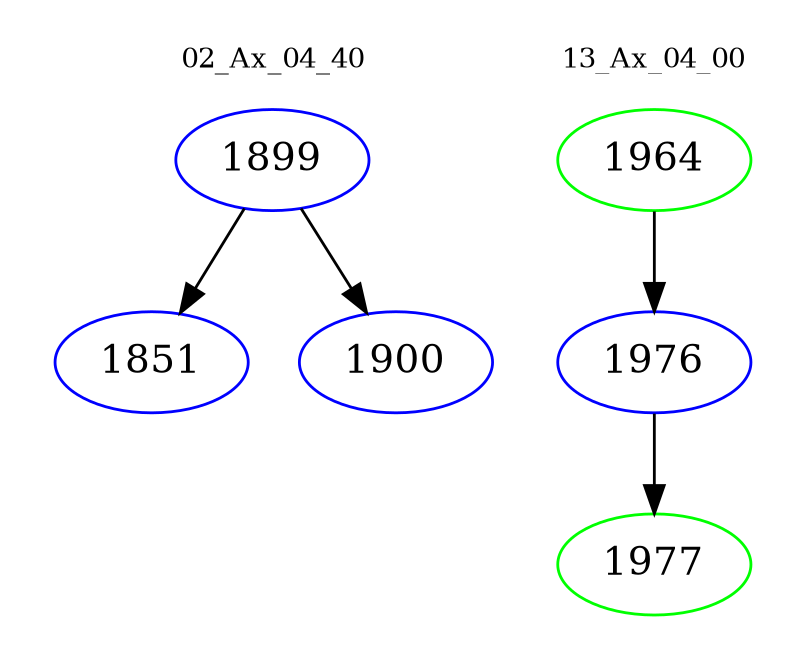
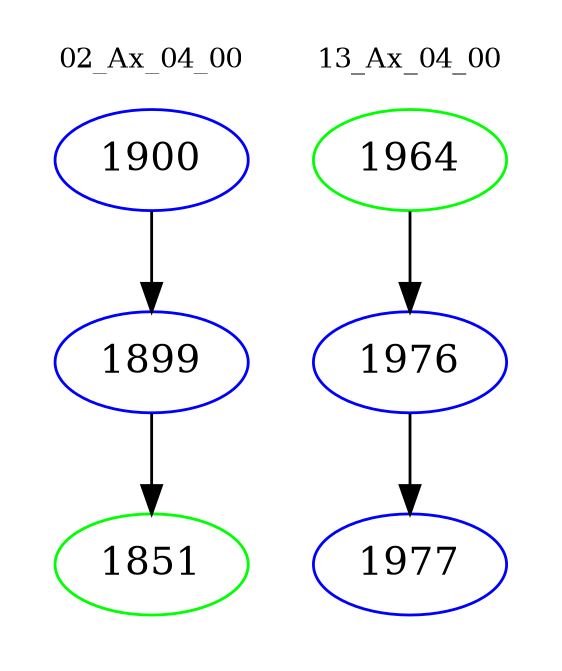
(274, 60) -> (152, 60)
(326, 248) -> (152, 247)
(152, 362) -> (152, 564)
(654, 564) -> (410, 564)
